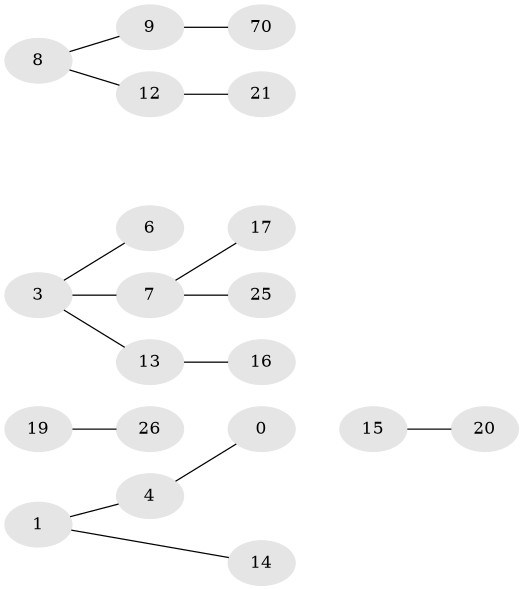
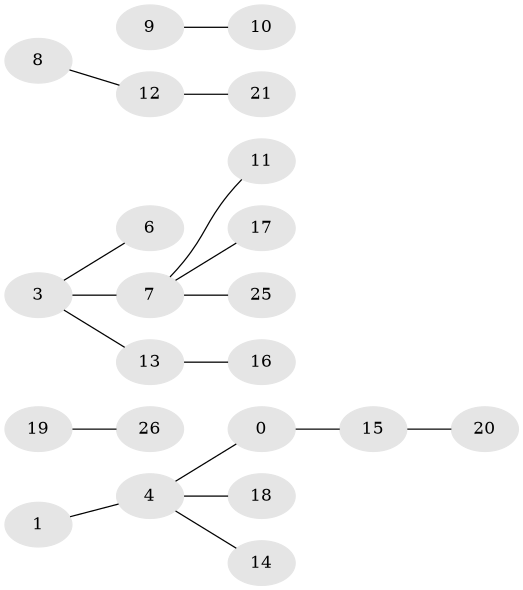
(262, 27) -> (262, 27)
(94, 44) -> none
none -> (262, 161)
none -> (318, 429)
none -> (262, 496)
(150, 544) -> (206, 530)
